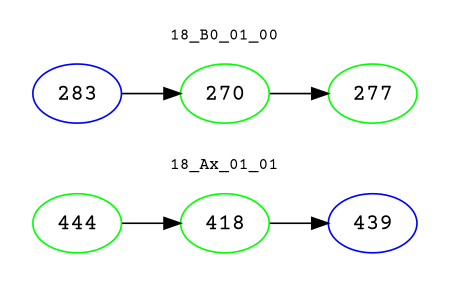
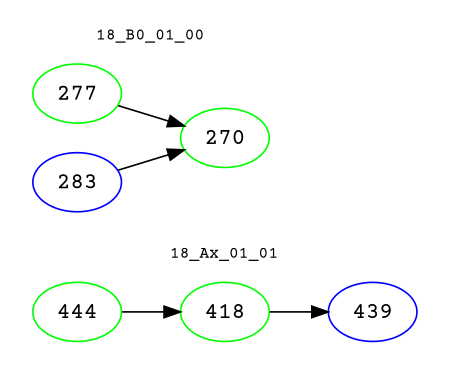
(291, 94) -> (143, 113)
